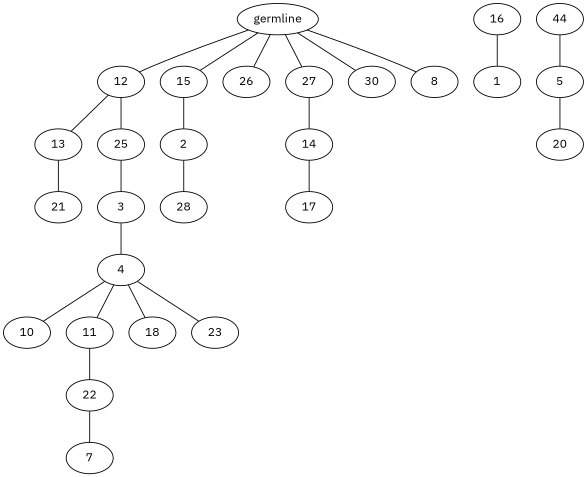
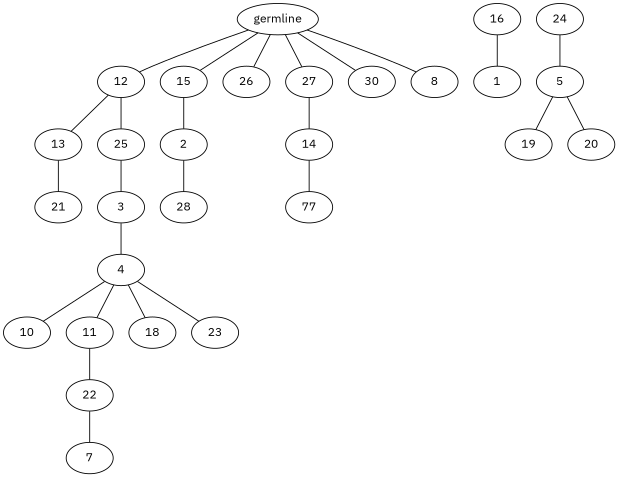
(560, 19) -> (560, 19)
none -> (529, 145)
(309, 207) -> (309, 207)
